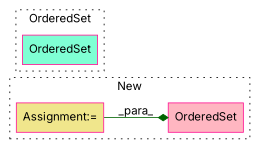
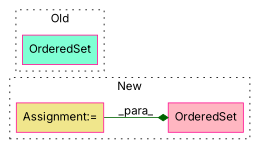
(60, 19) -> (60, 19)
